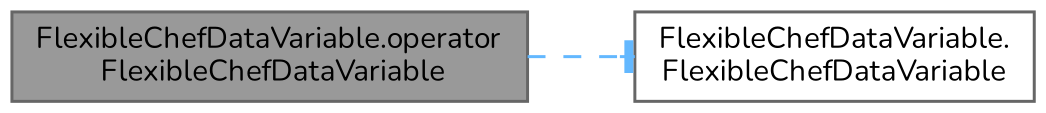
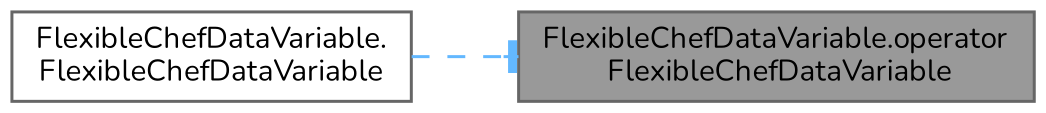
(573, 57) -> (457, 57)
